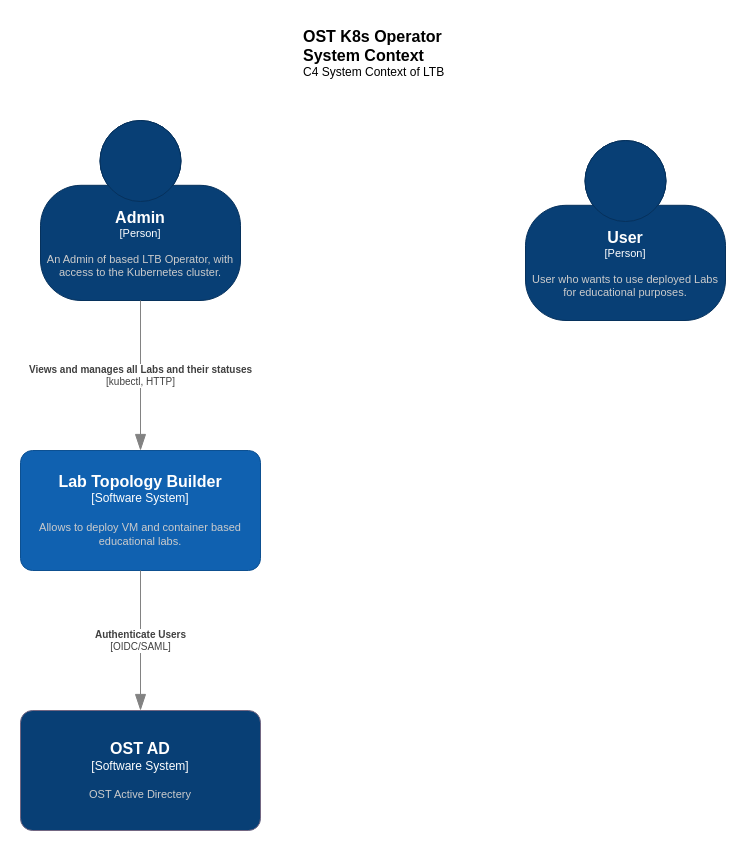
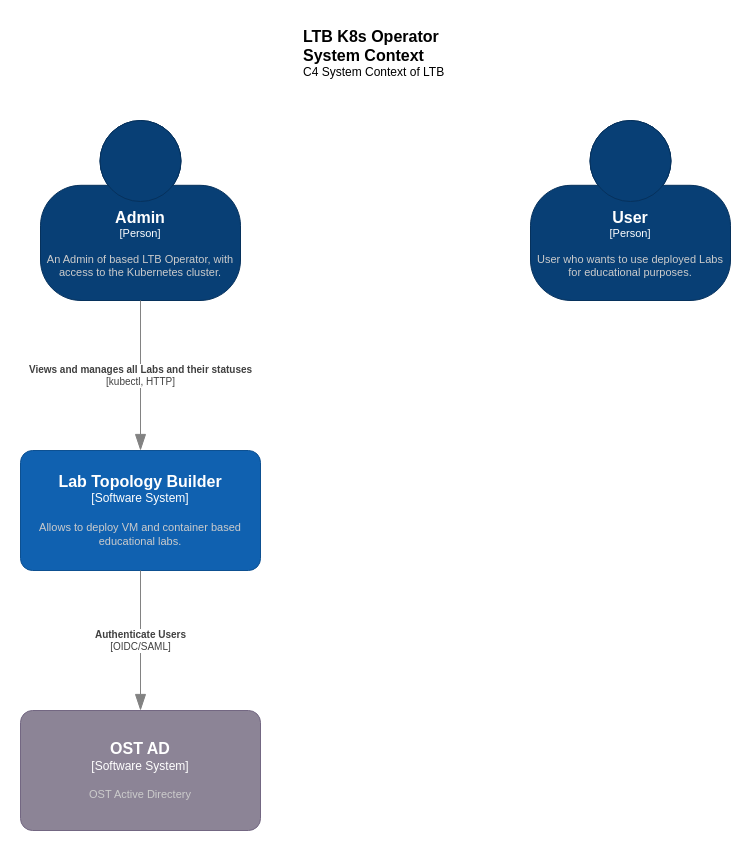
(386, 49) -> (386, 49)
(626, 231) -> (631, 211)
(141, 771) -> (141, 771)
